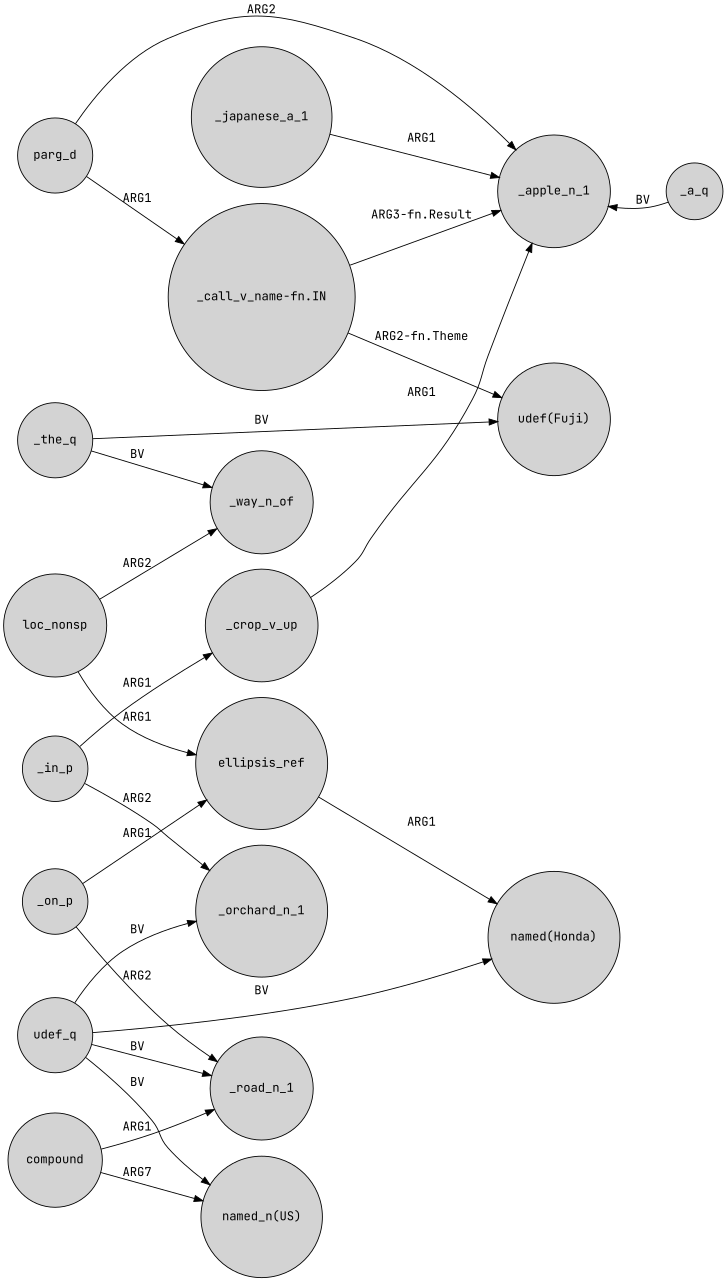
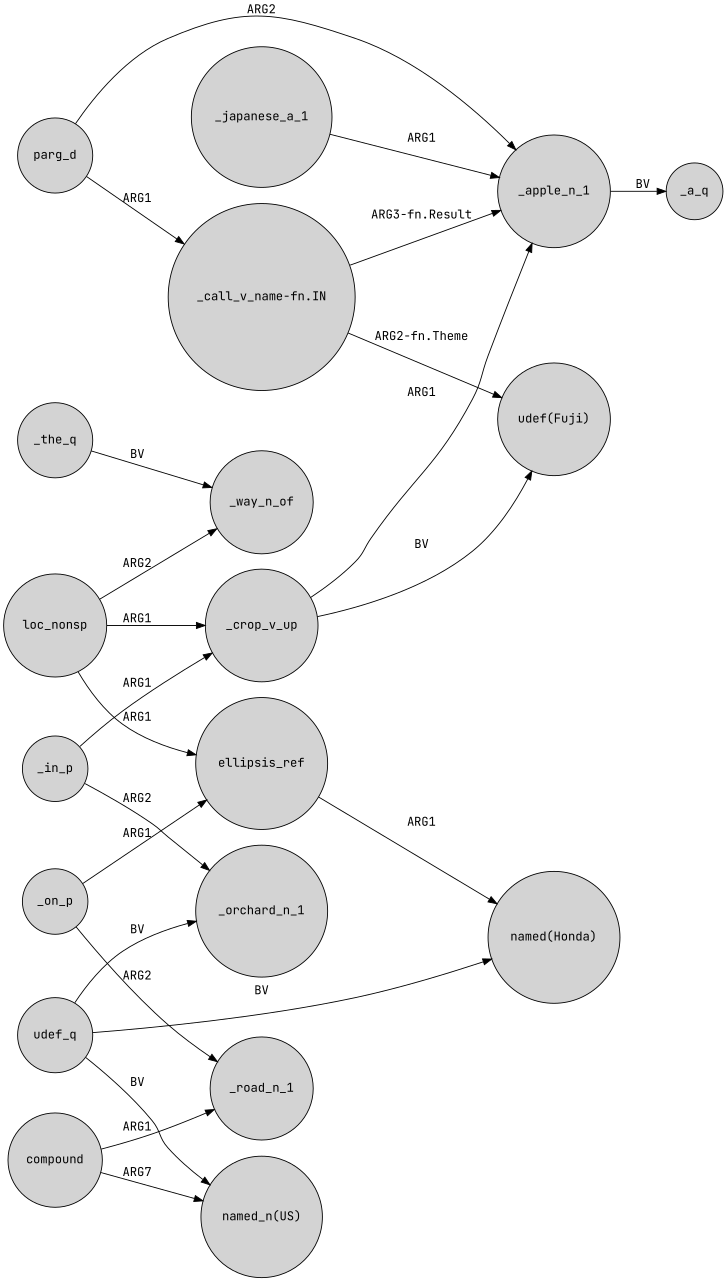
(643, 208) -> (634, 191)
(291, 430) -> (440, 573)
none -> (152, 625)
(147, 1059) -> none
